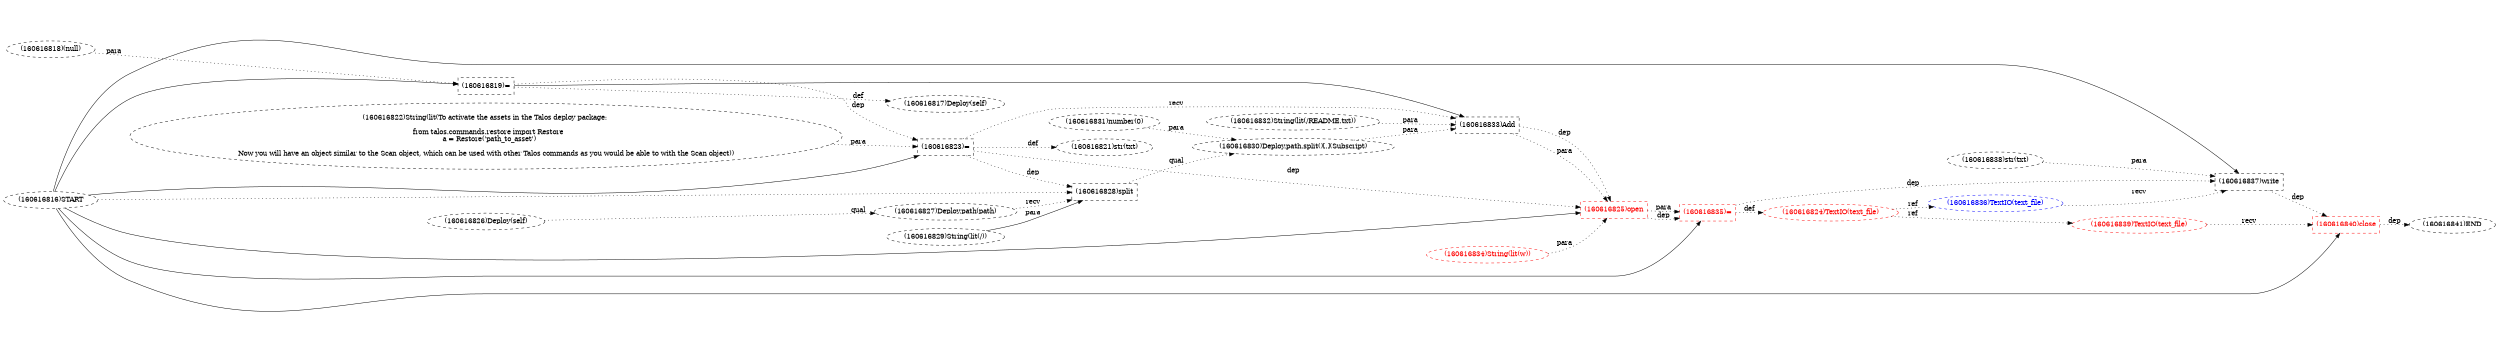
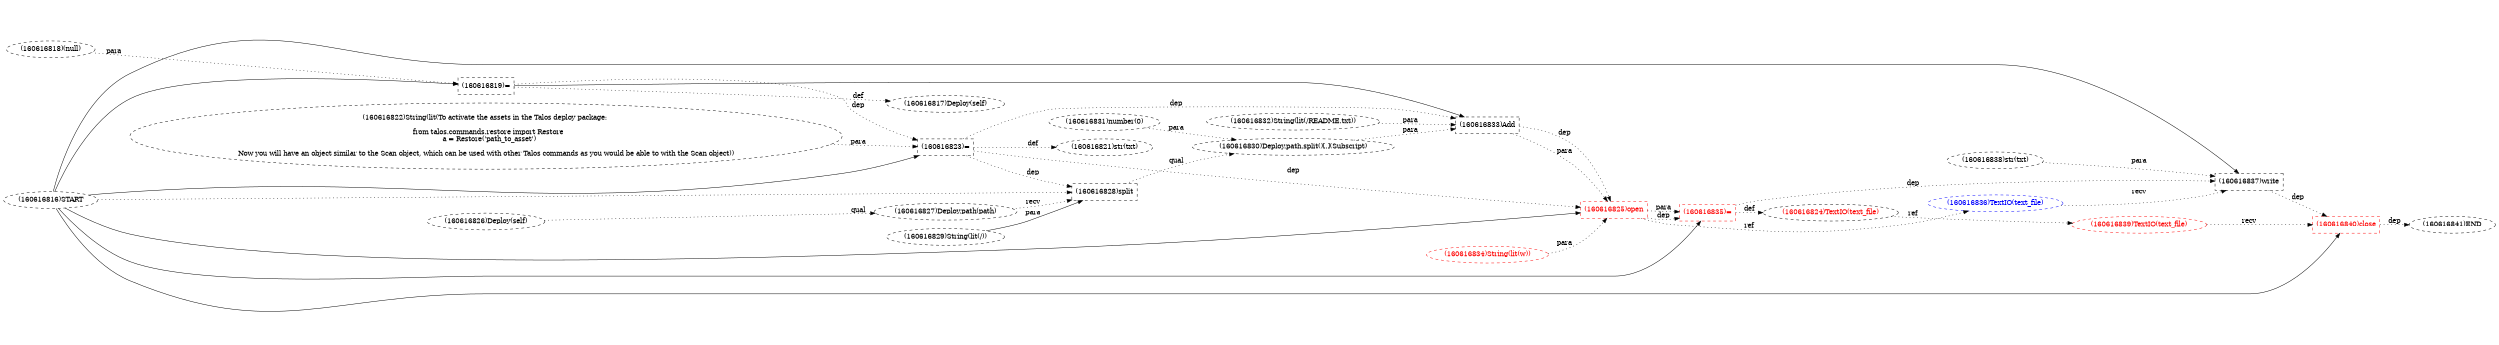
(1176, 104) -> (1176, 104)
(1911, 208) -> (1803, 232)
(1831, 213) -> (1831, 213)
